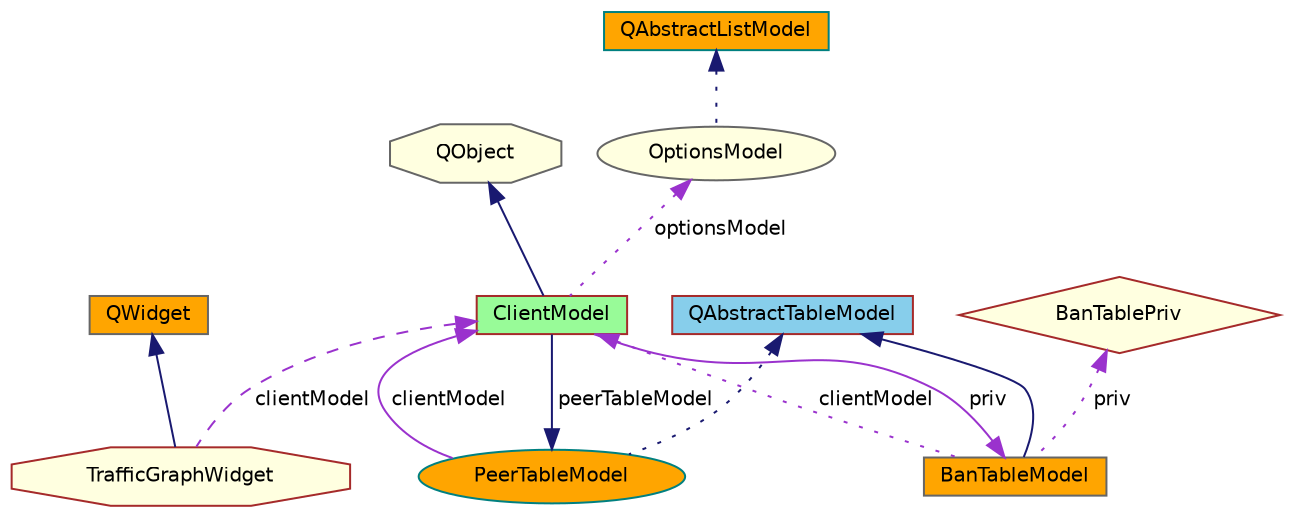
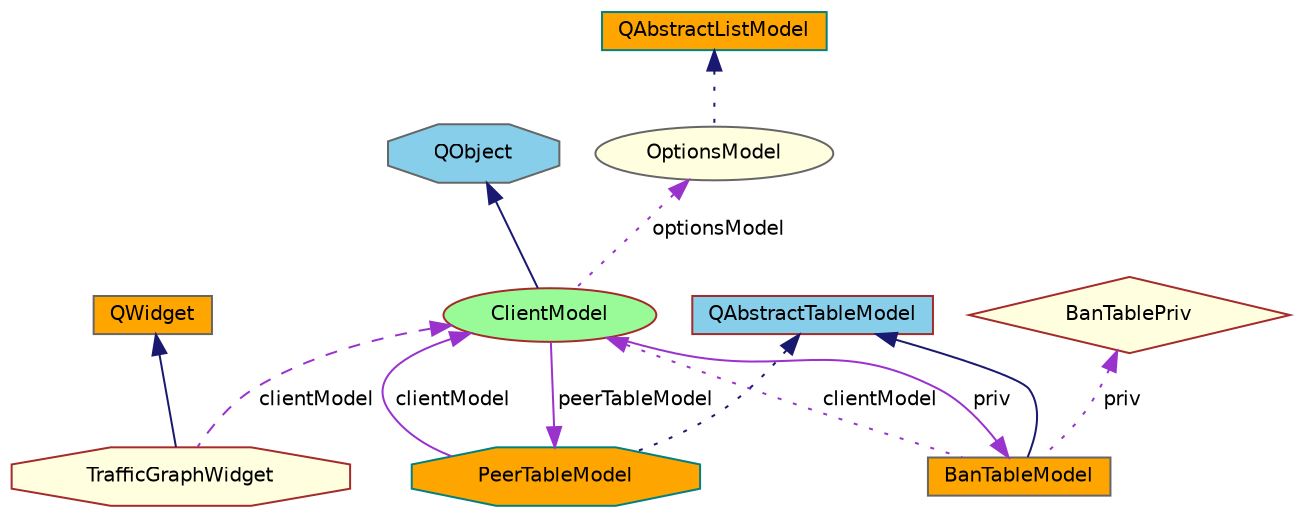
(476, 154) -> (474, 154)
(552, 315) -> (550, 315)
(552, 382) -> (552, 384)
(552, 477) -> (556, 477)
